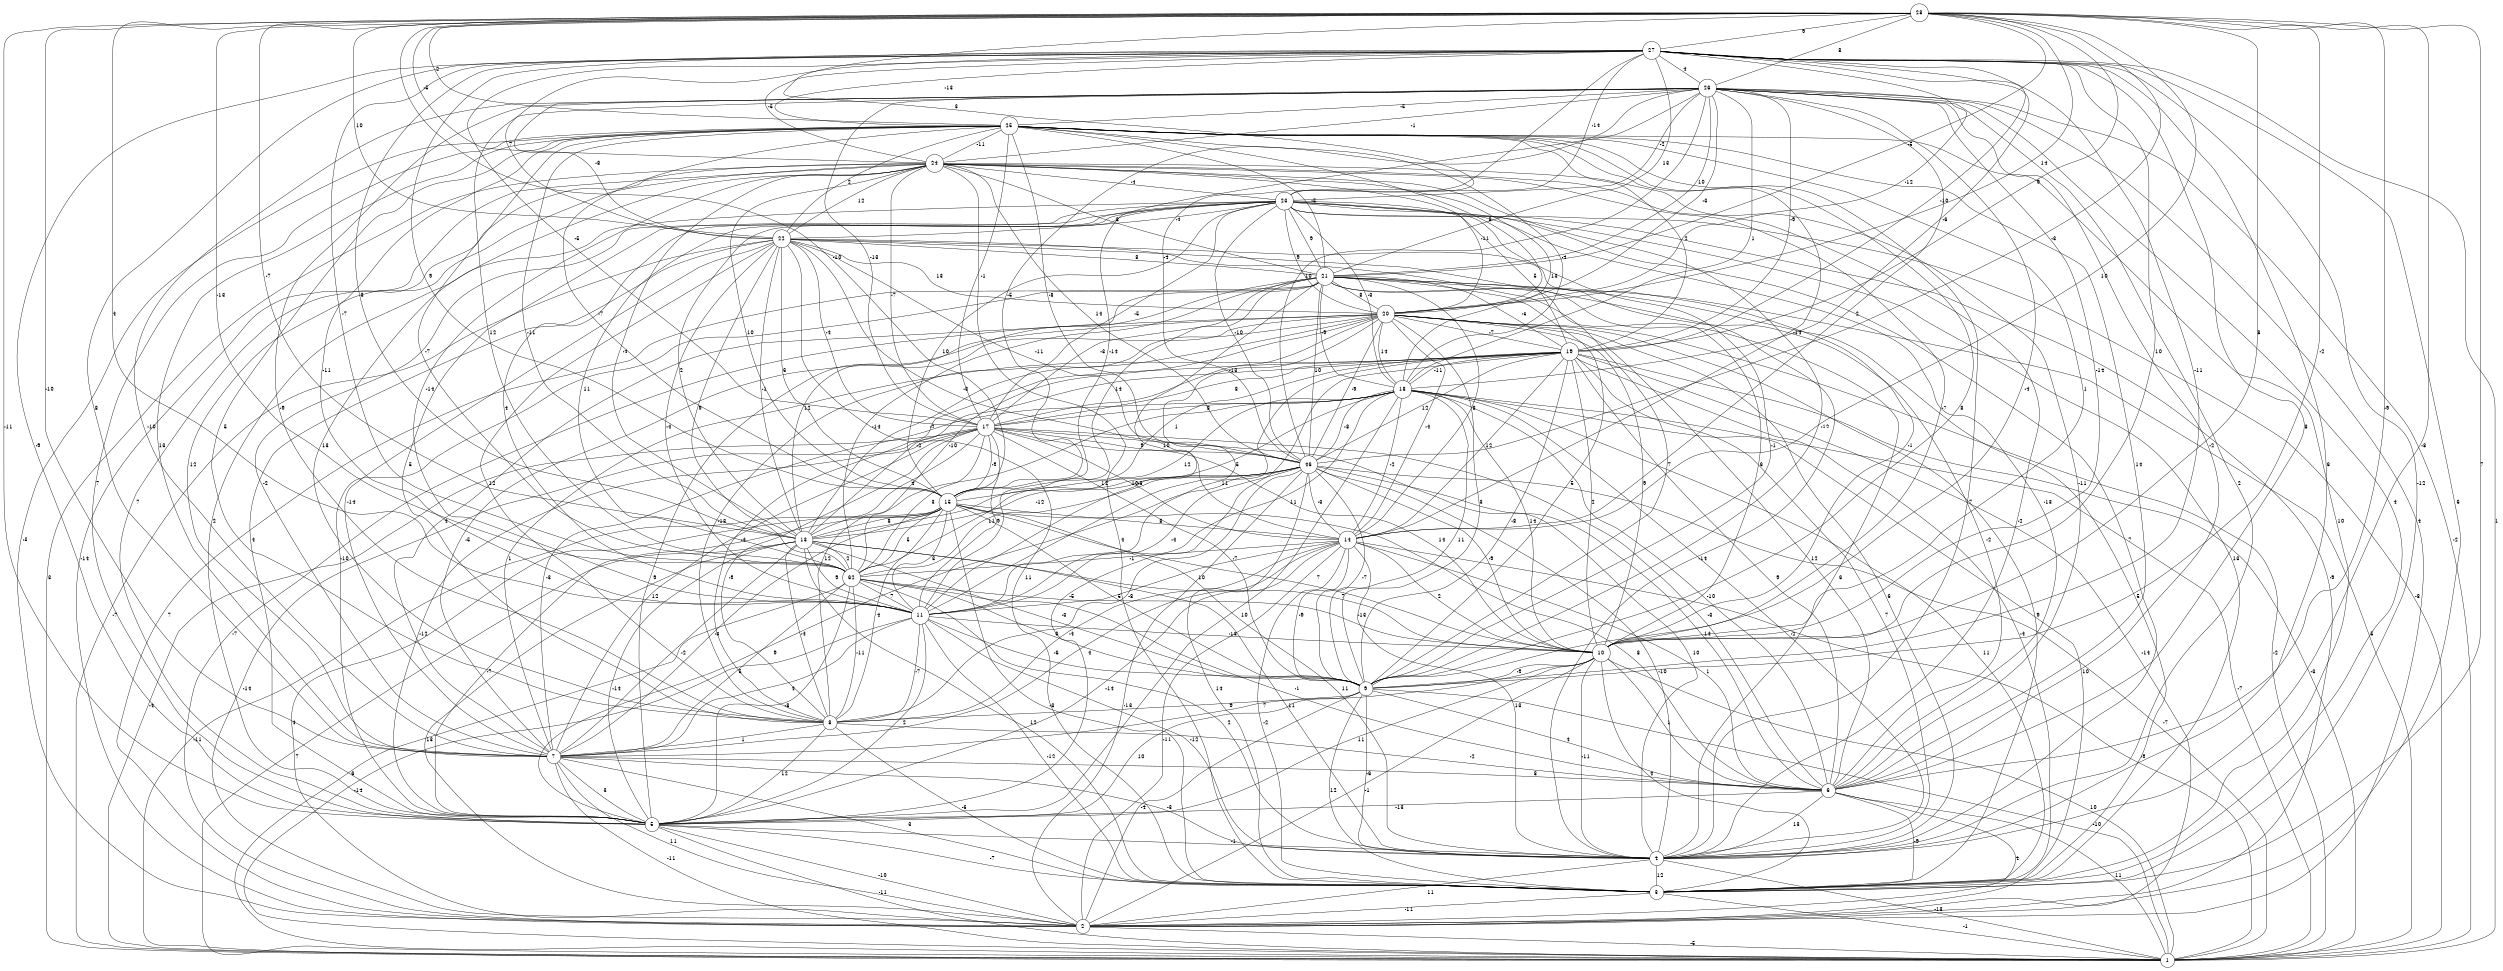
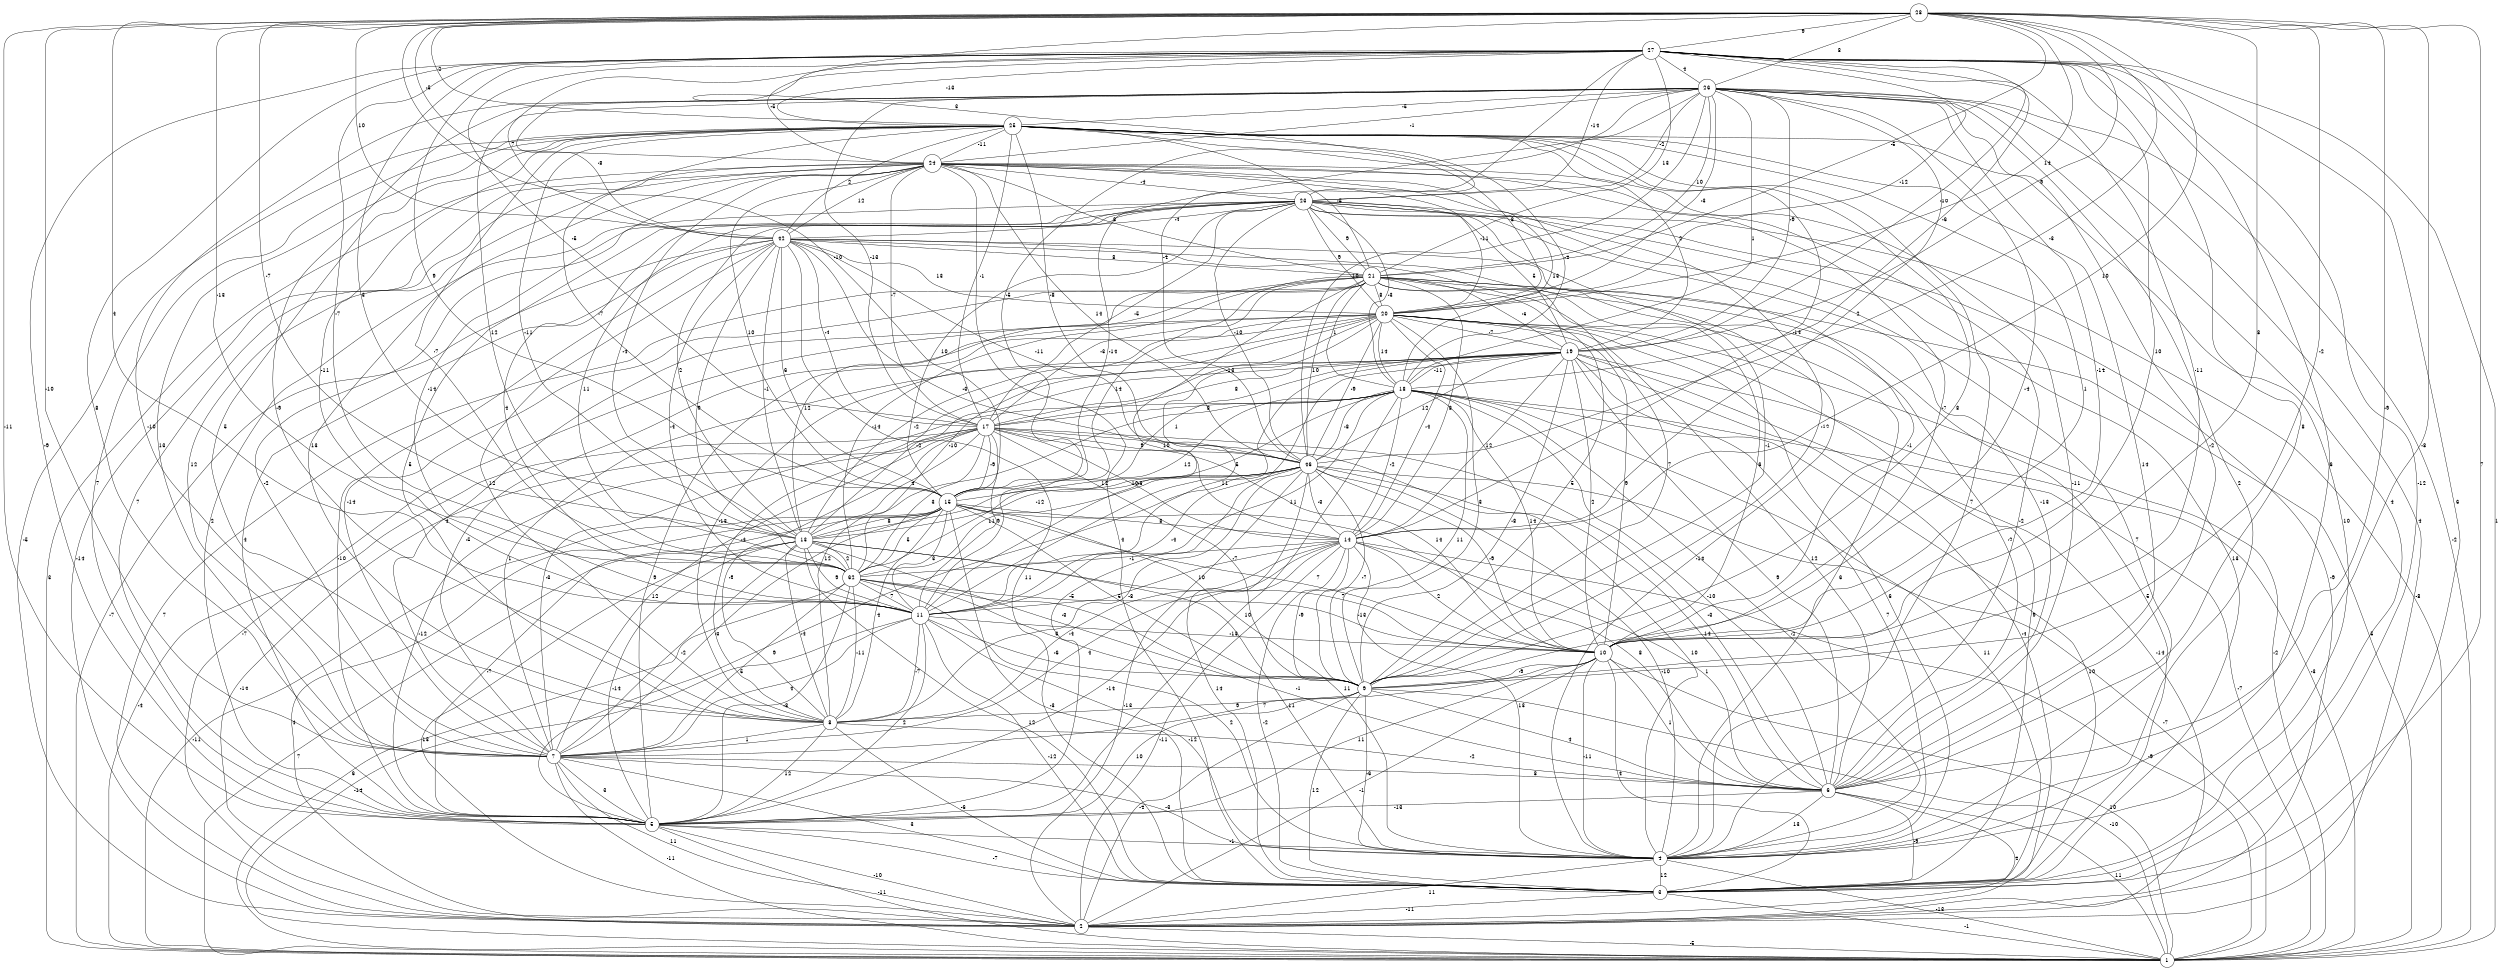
(782, 239) -> (782, 239)
(1324, 333) -> (1335, 333)
